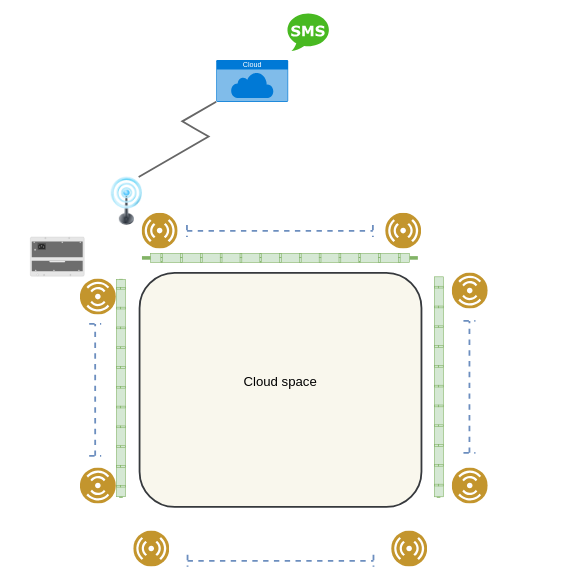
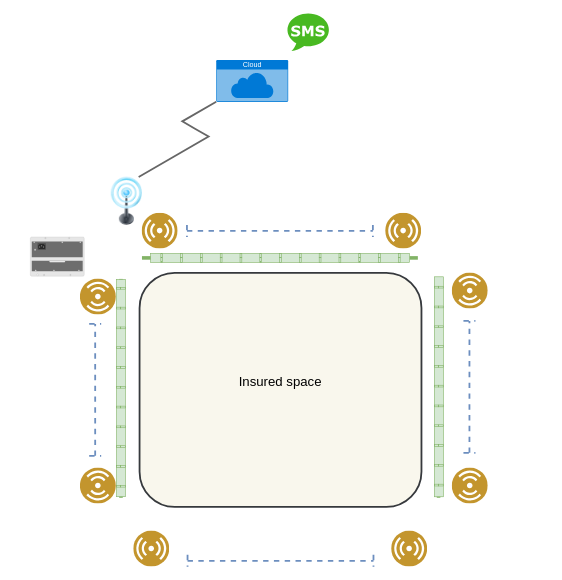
(281, 390) -> (281, 390)
